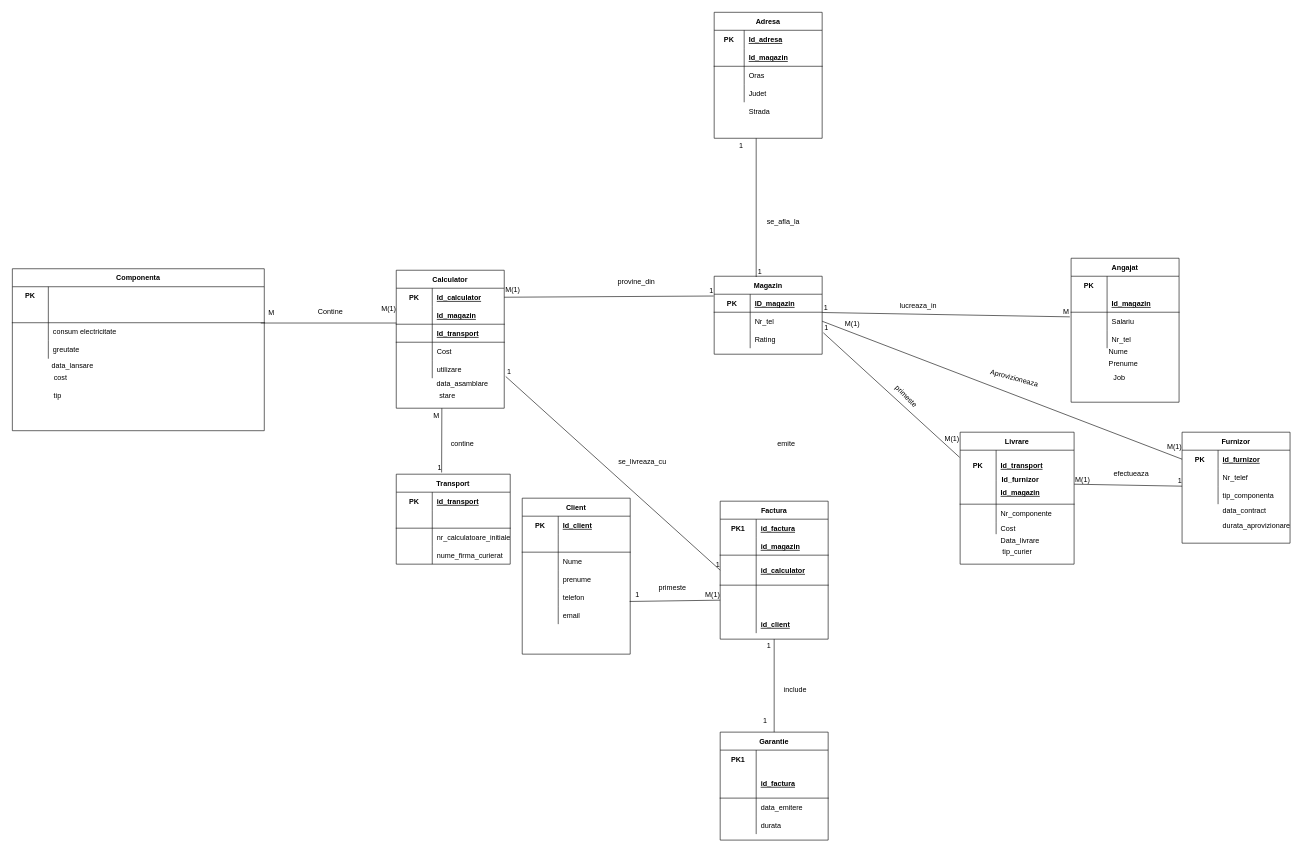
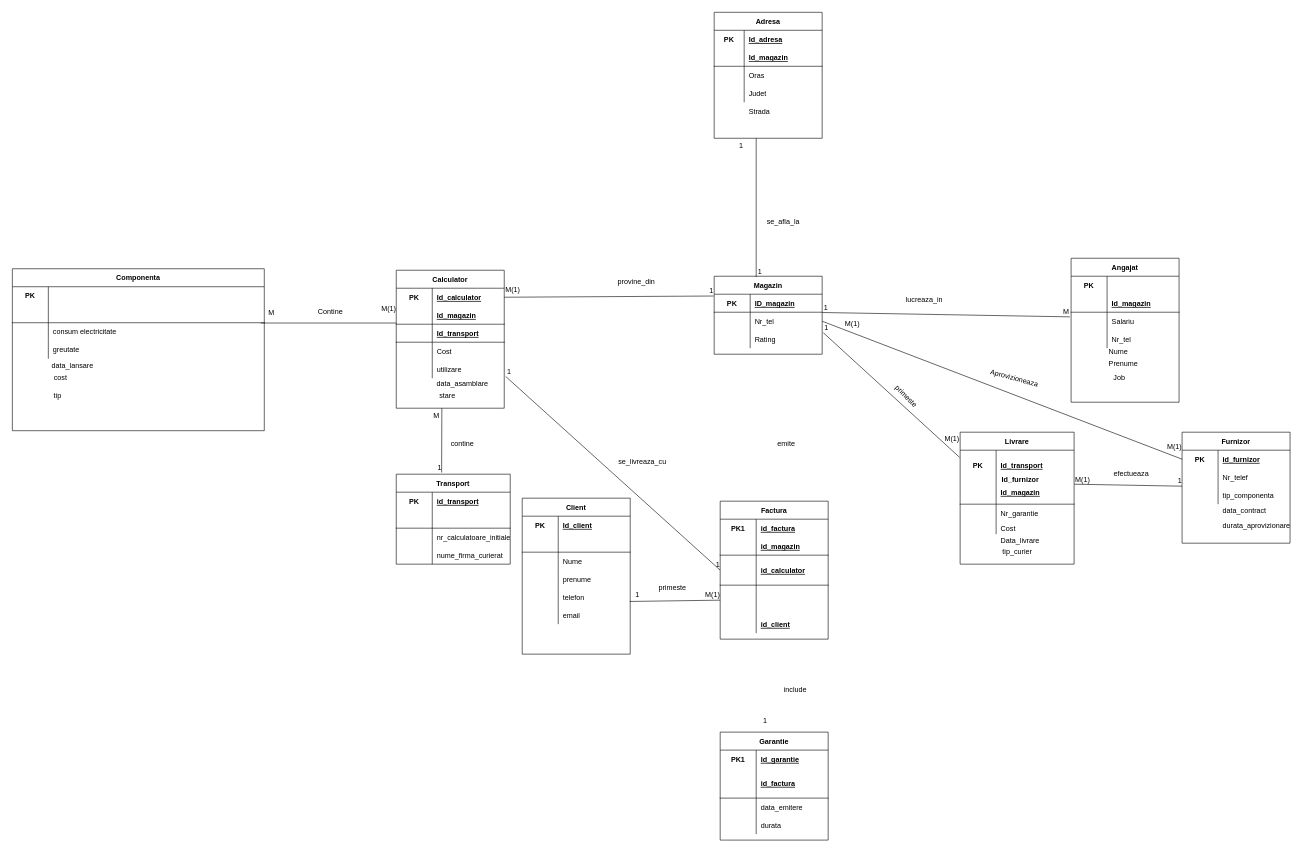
(918, 306) -> (924, 300)
(1027, 514) -> (1022, 514)
(774, 687) -> none
none -> (792, 759)
